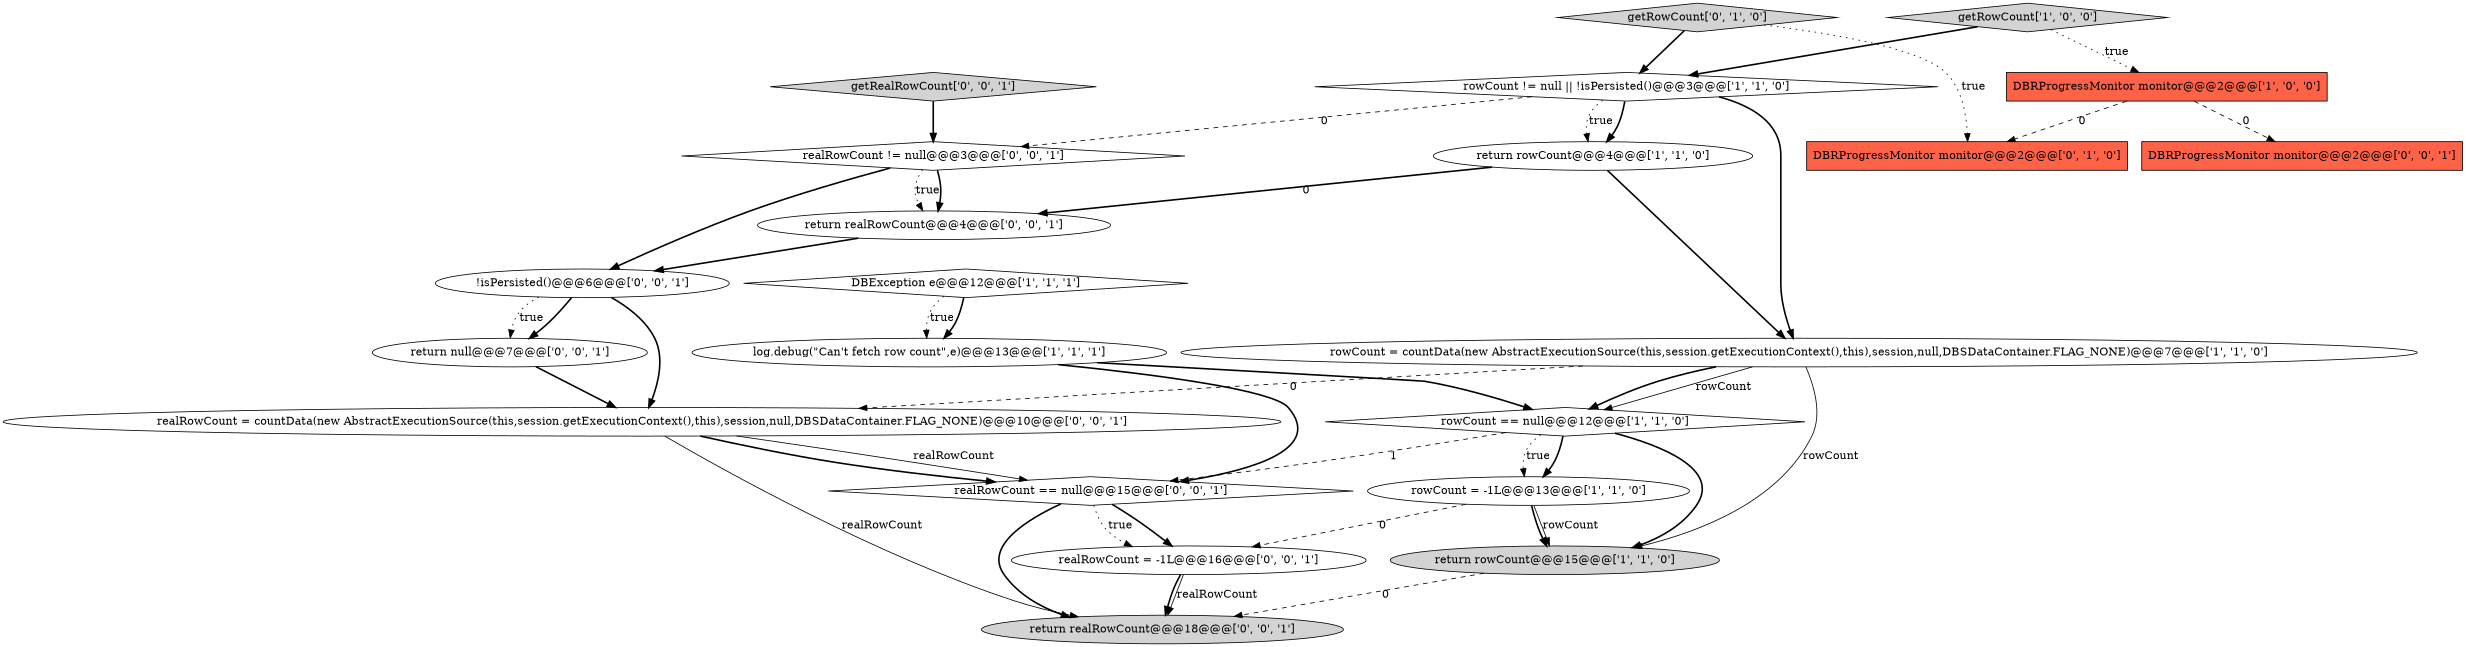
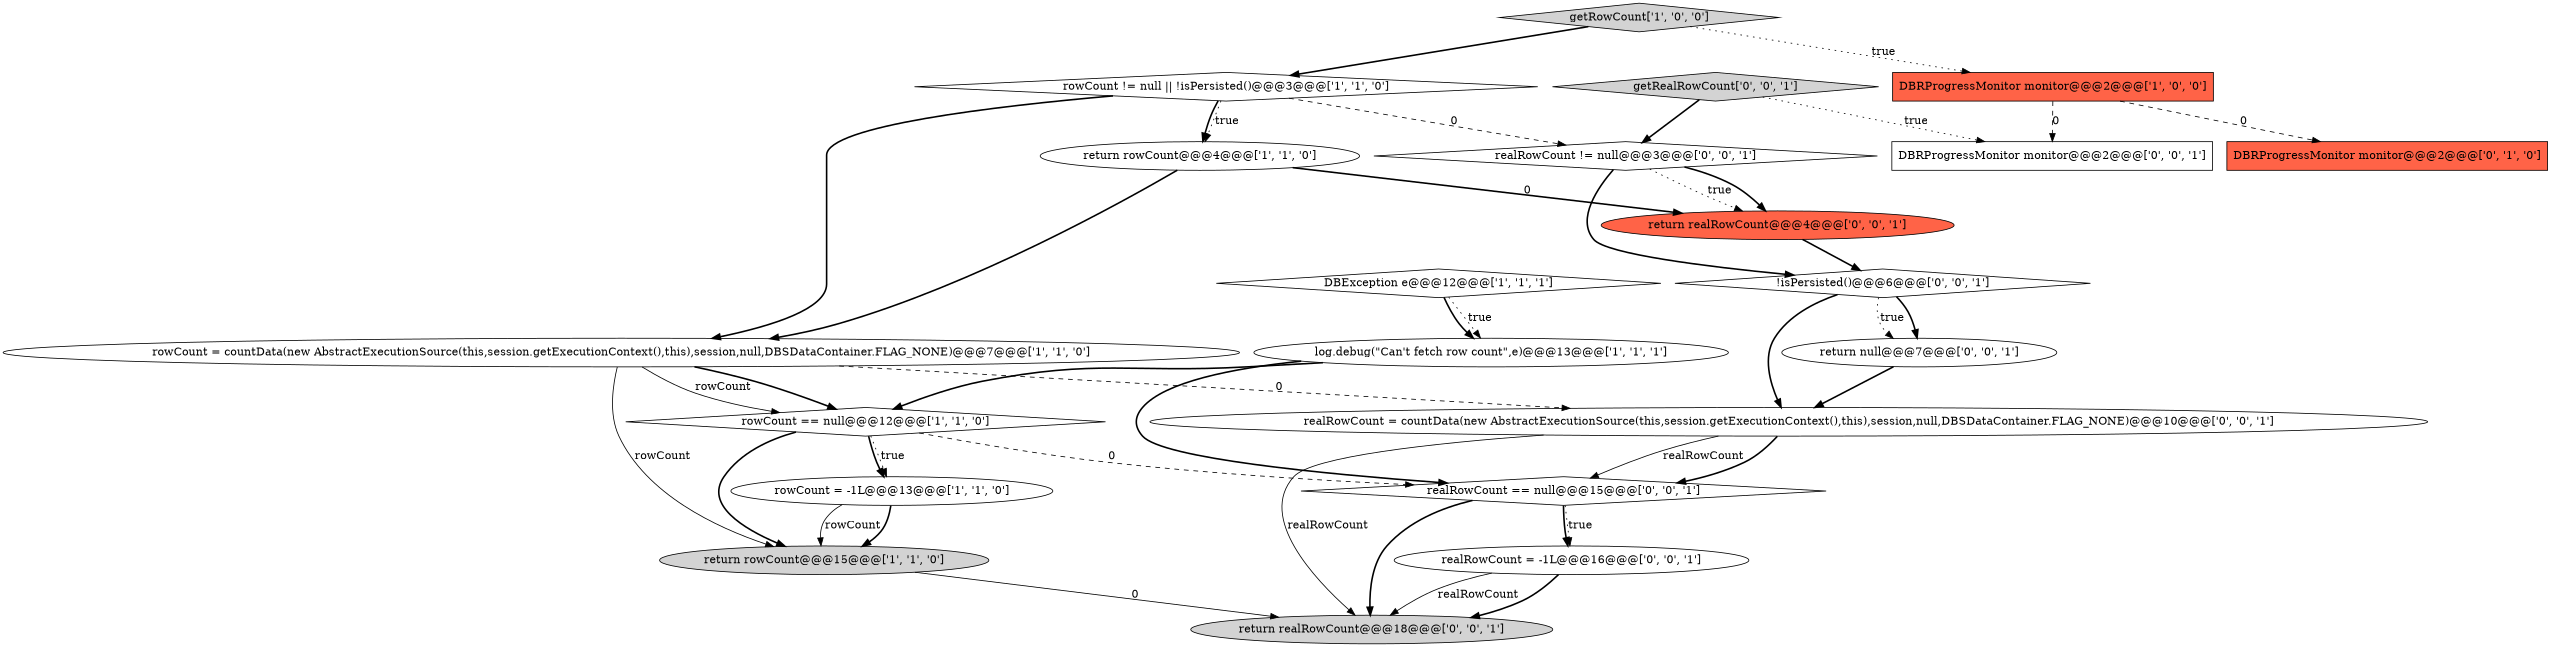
(1697, 18) -> none
none -> (1870, 119)
(2302, 156) -> (2052, 156)
(934, 225) -> (1778, 225)
(582, 283) -> (1883, 283)
(1394, 456) -> (1112, 456)
(1363, 525) -> none
(1363, 594) -> (1093, 594)
